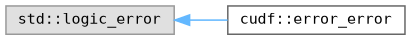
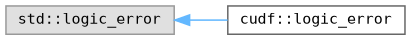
(316, 20) -> (316, 20)
